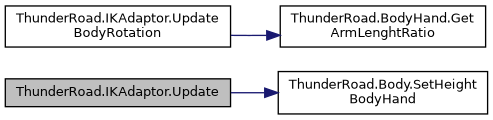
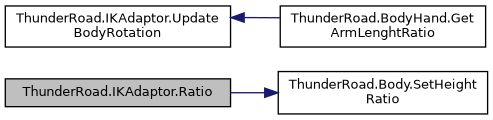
(249, 35) -> (262, 18)
(118, 93) -> (118, 93)
(383, 93) -> (383, 93)
